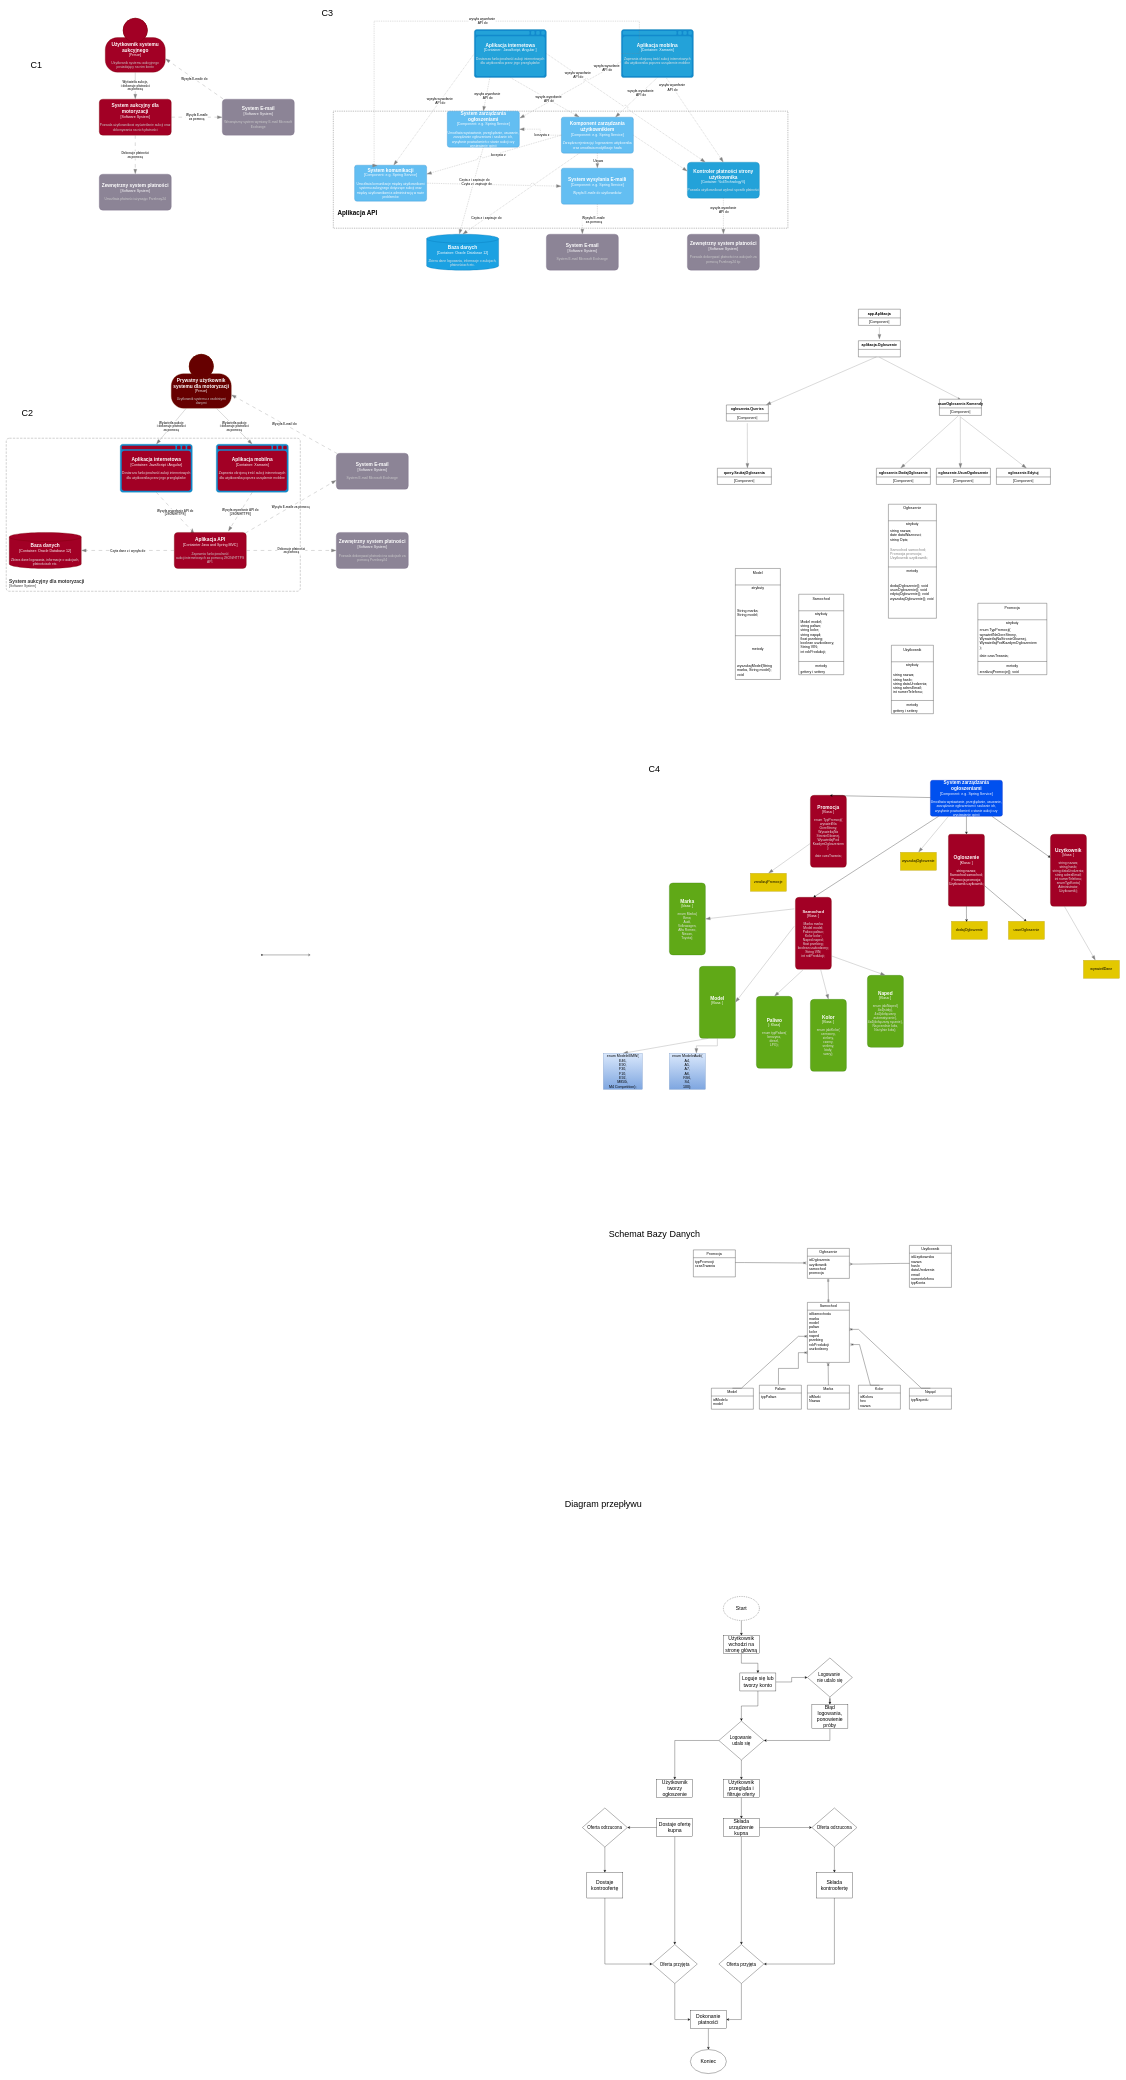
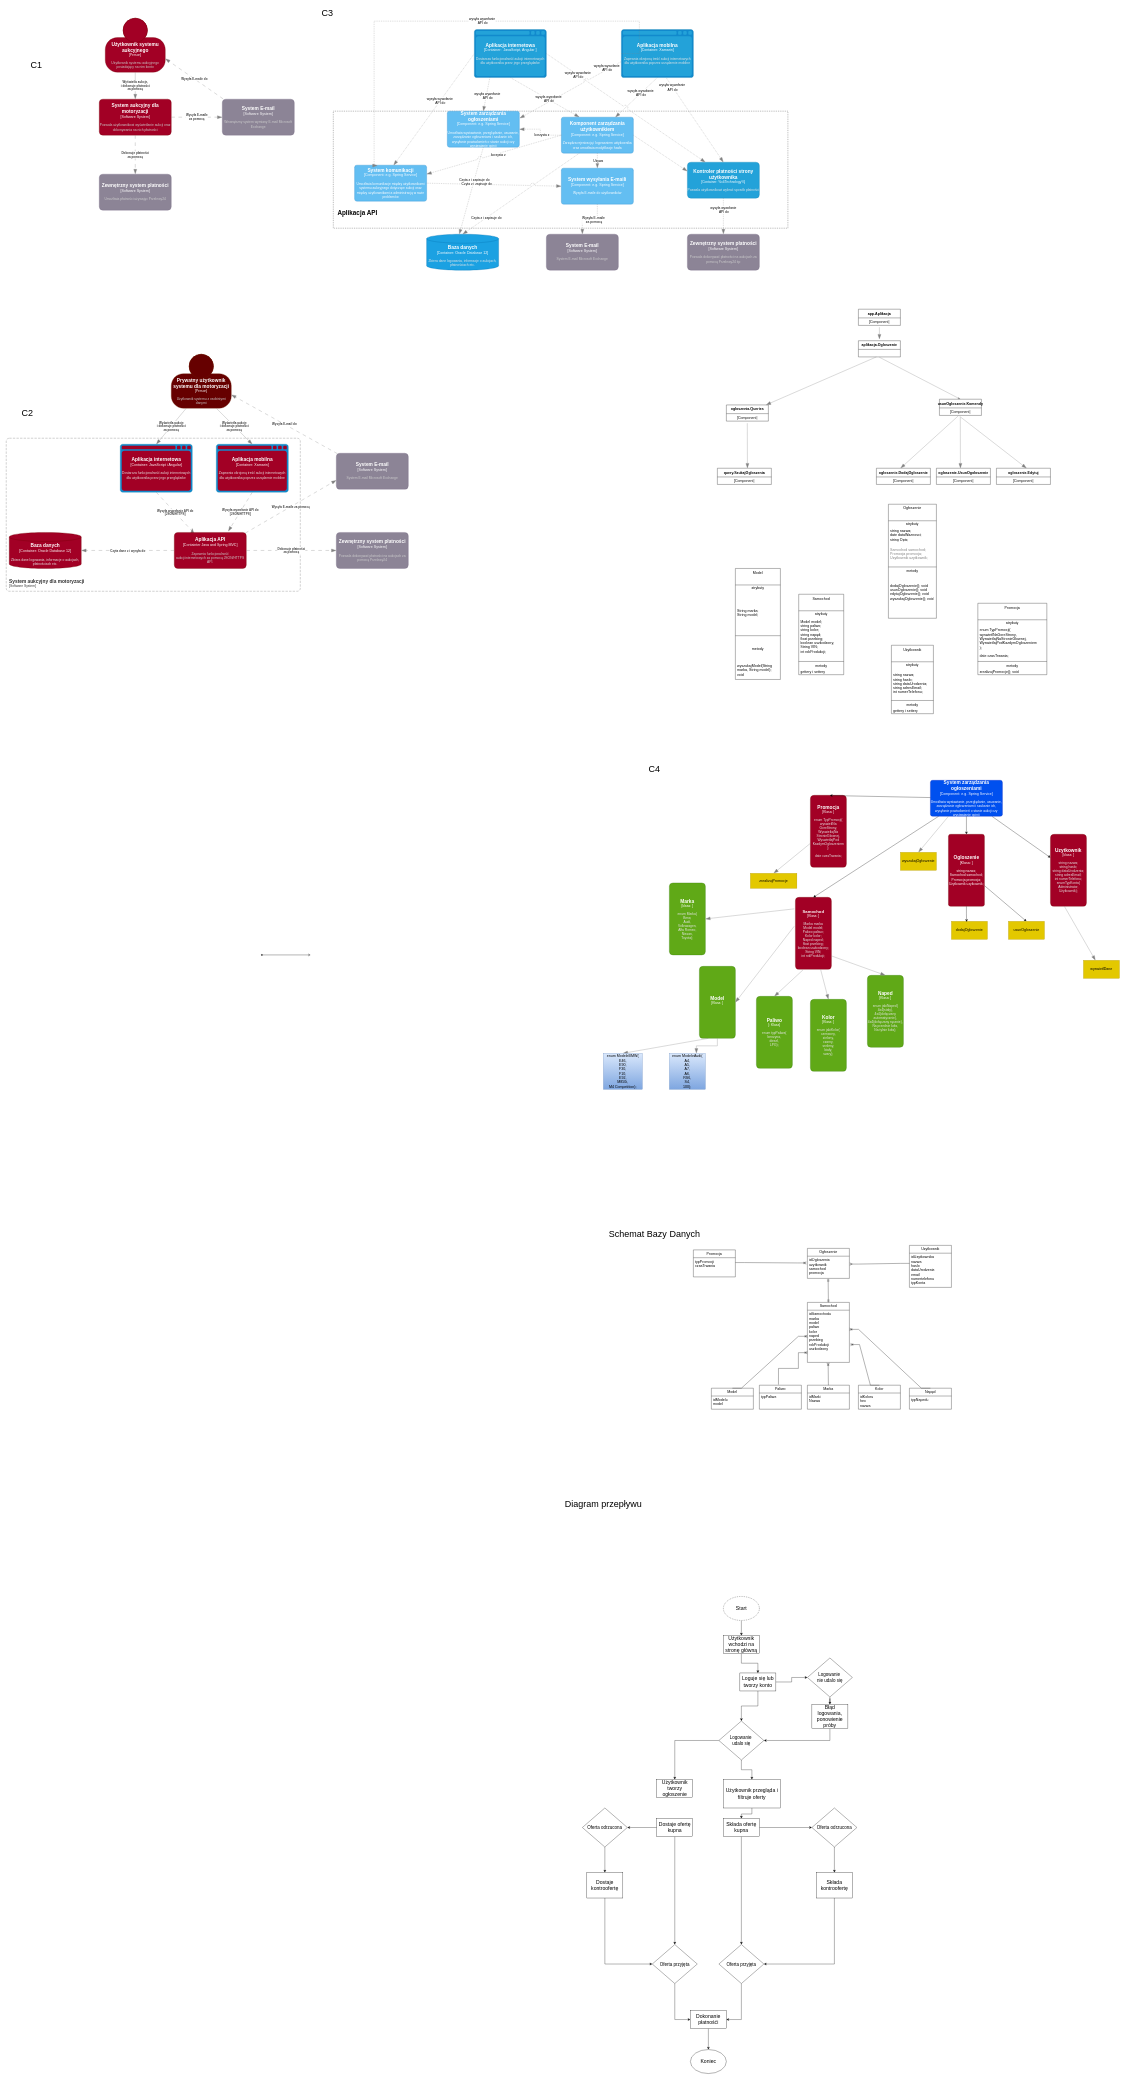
(768, 882) -> (773, 881)
(741, 1788) -> (752, 1793)
(741, 1827) -> (741, 1827)
